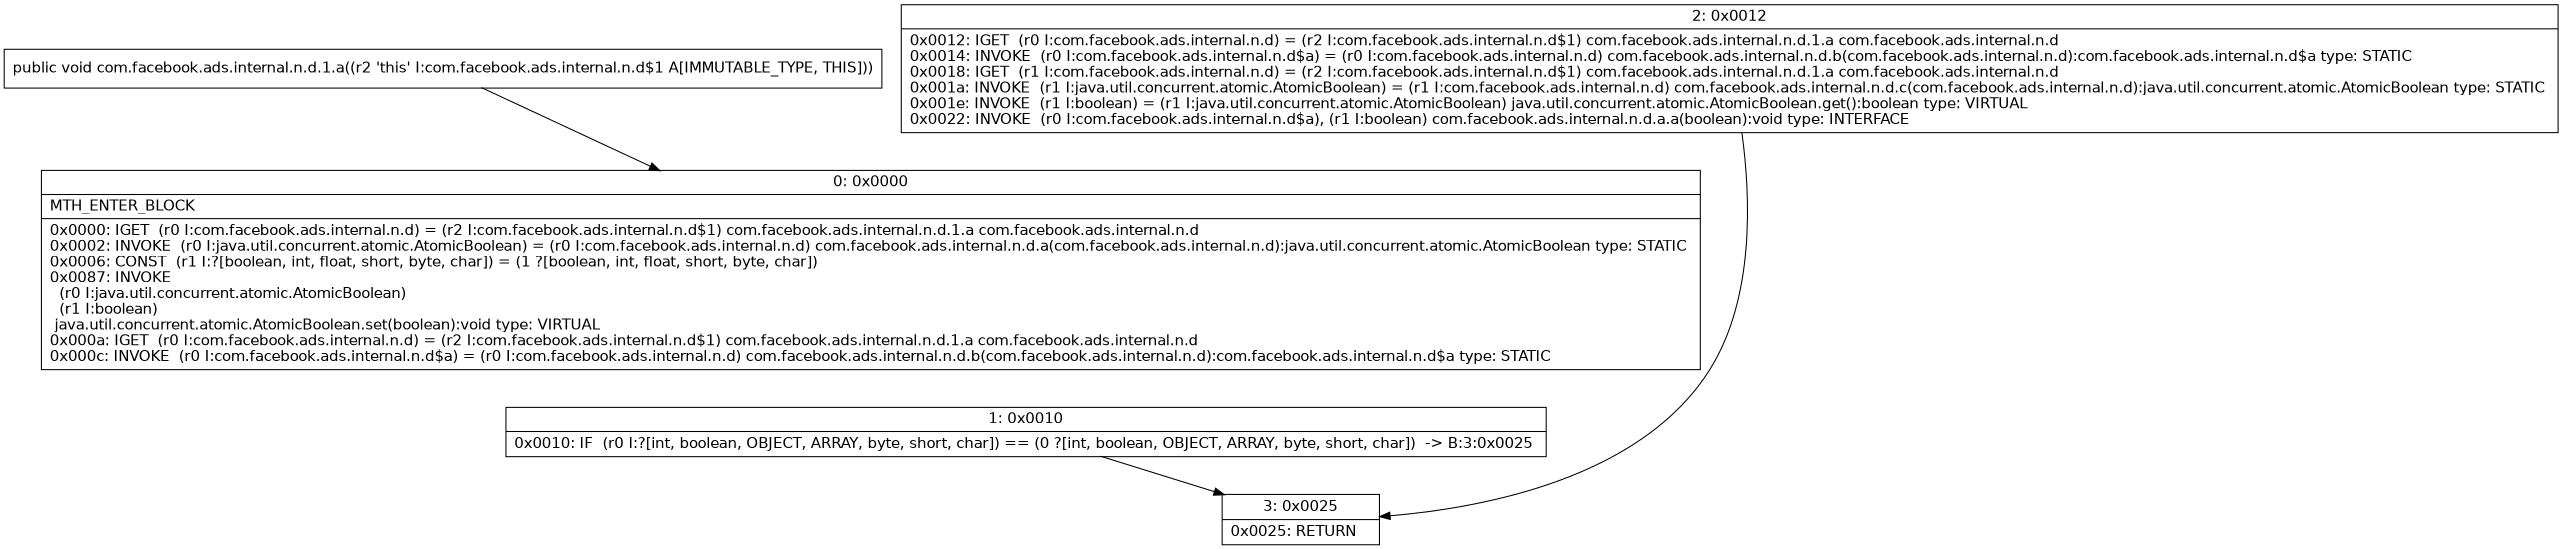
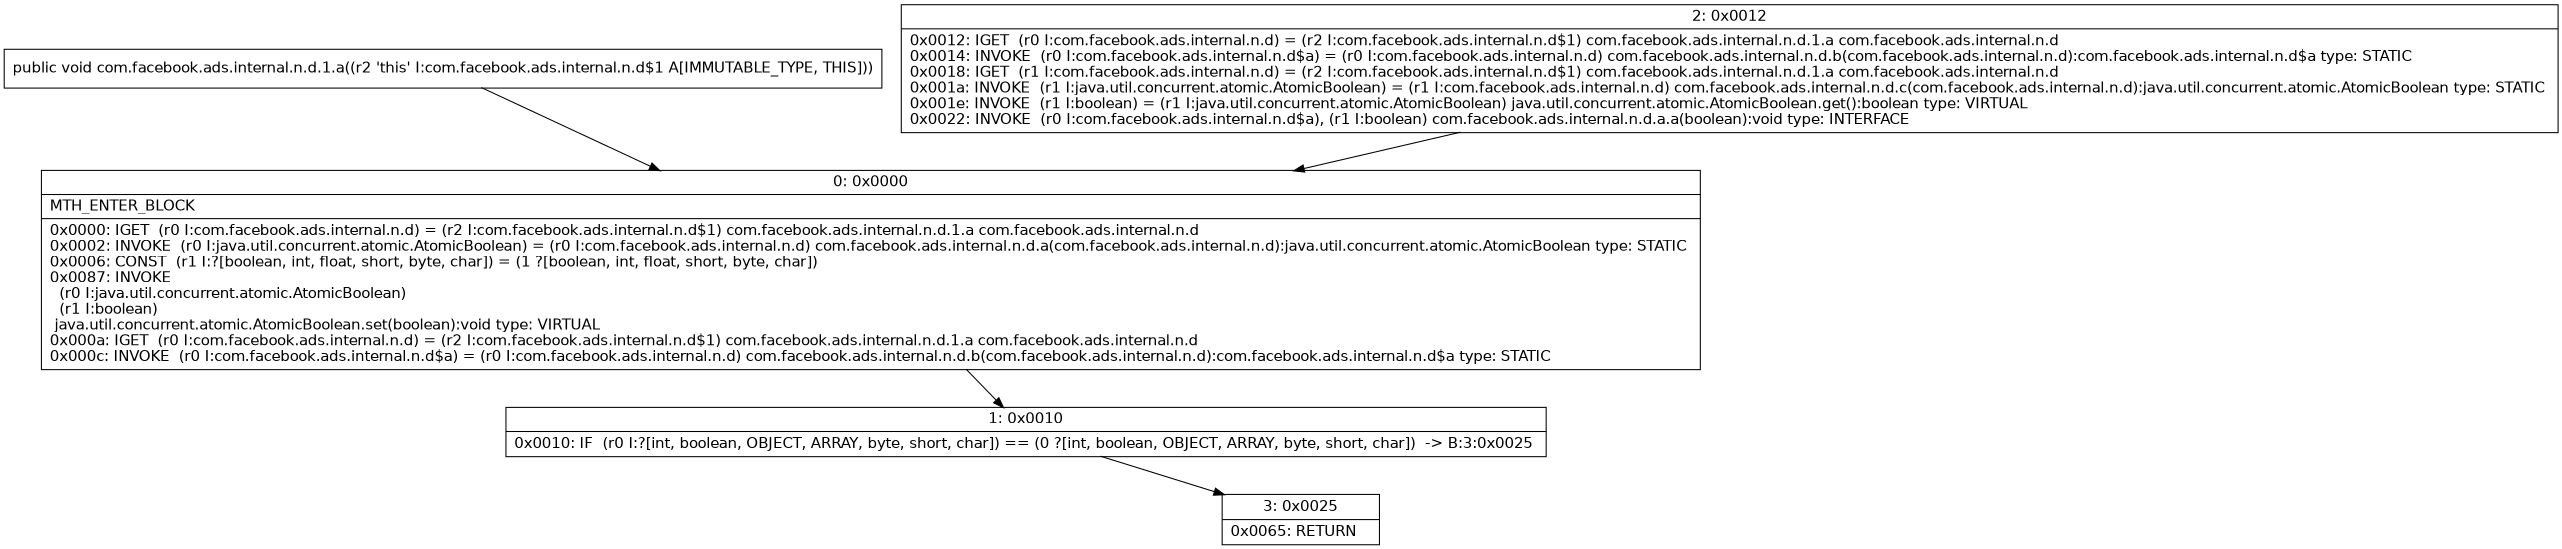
none -> (981, 385)
(1671, 415) -> (1382, 150)
(1301, 532) -> (1301, 532)
